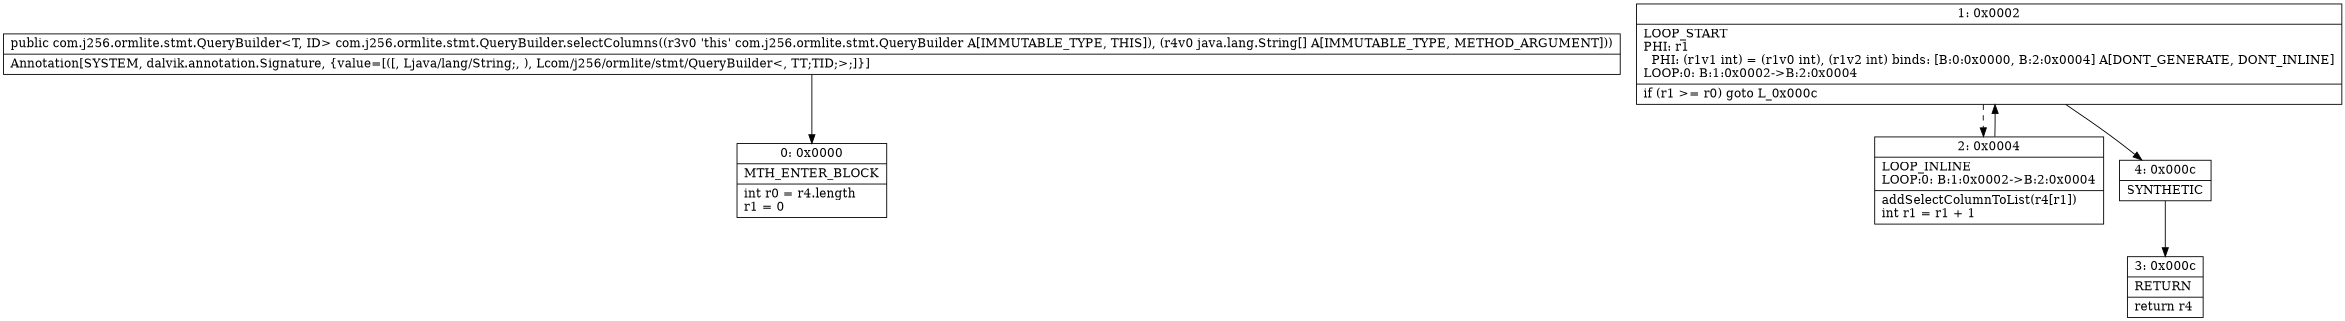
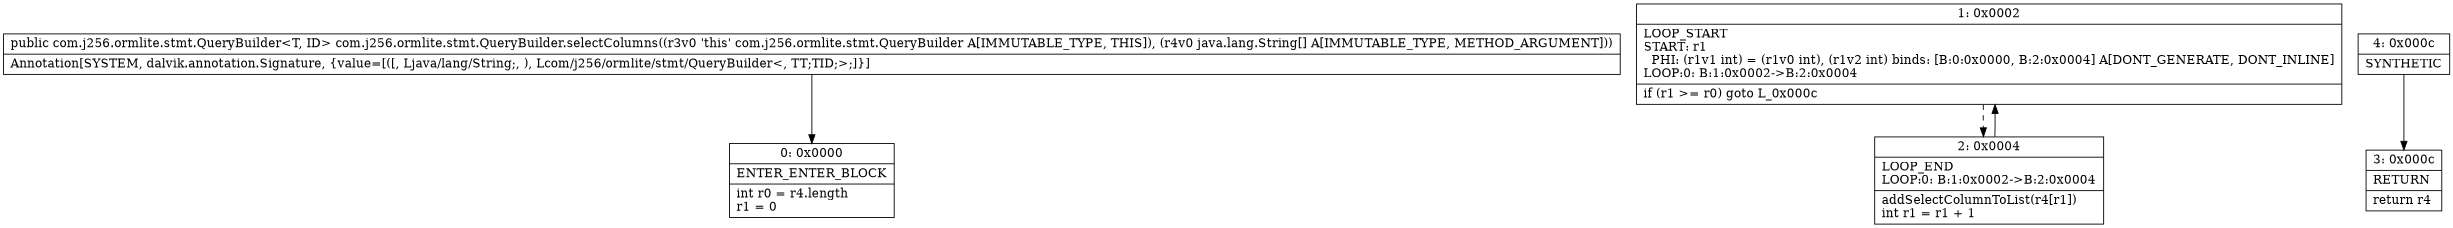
(1669, 47) -> (1677, 47)
(2101, 129) -> none
(1927, 167) -> (1918, 167)
(812, 173) -> (812, 173)
